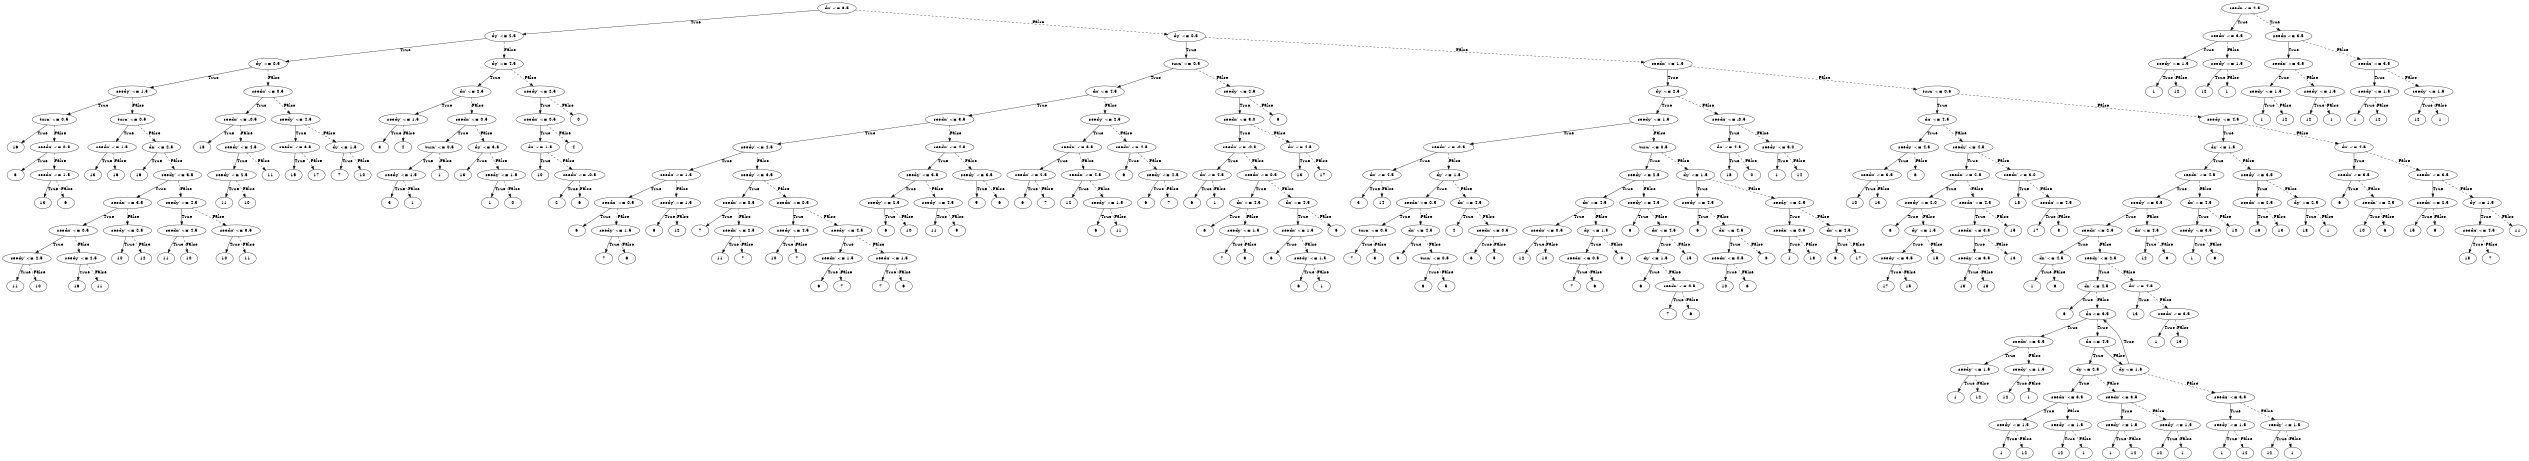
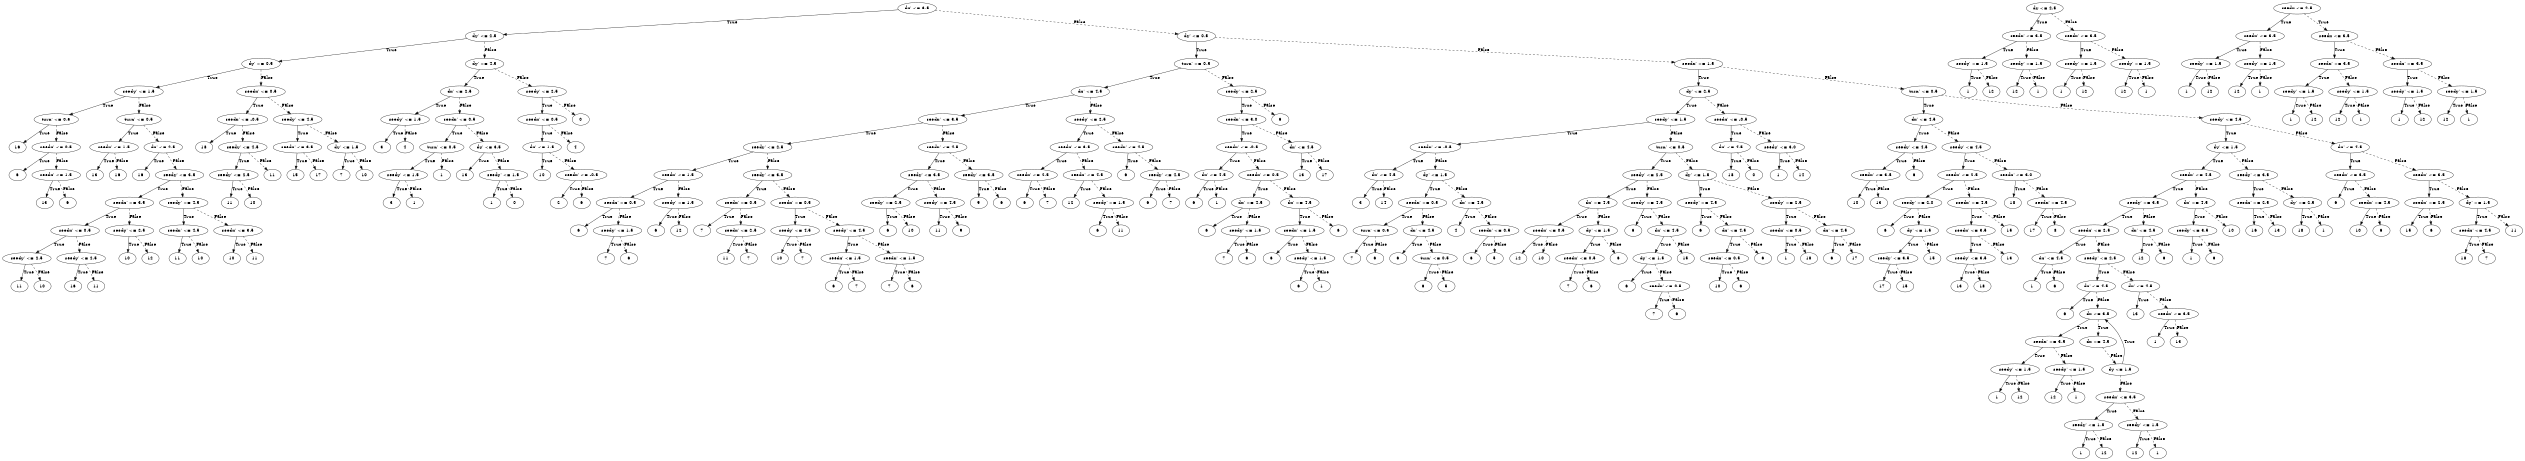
(2093, 354) -> none
(2110, 356) -> (2108, 354)
